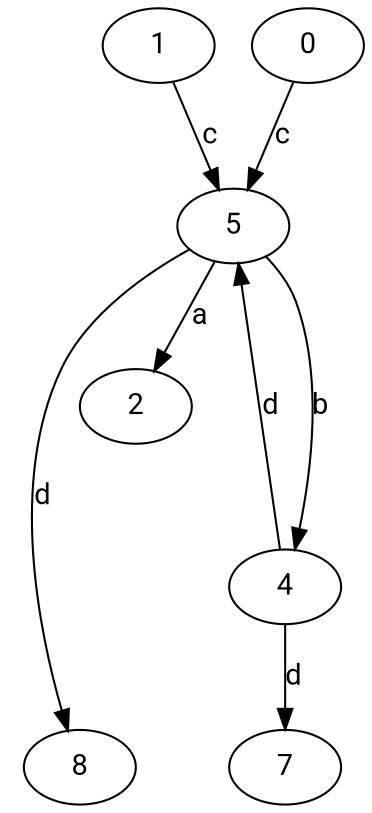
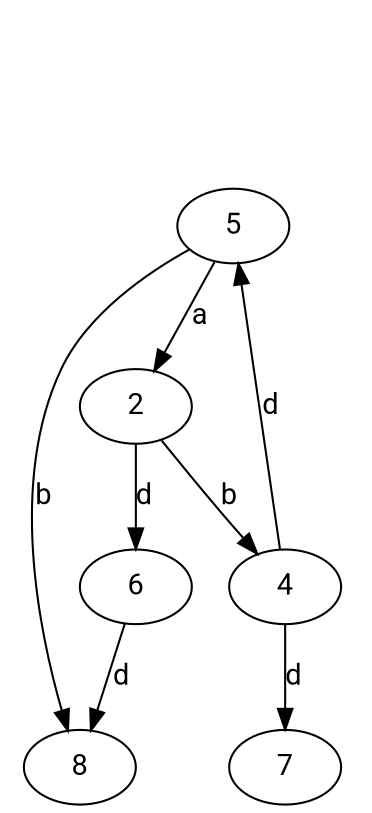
(159, 46) -> none
(308, 46) -> none
(312, 388) -> (202, 490)
(44, 497) -> (44, 497)
none -> (136, 587)
